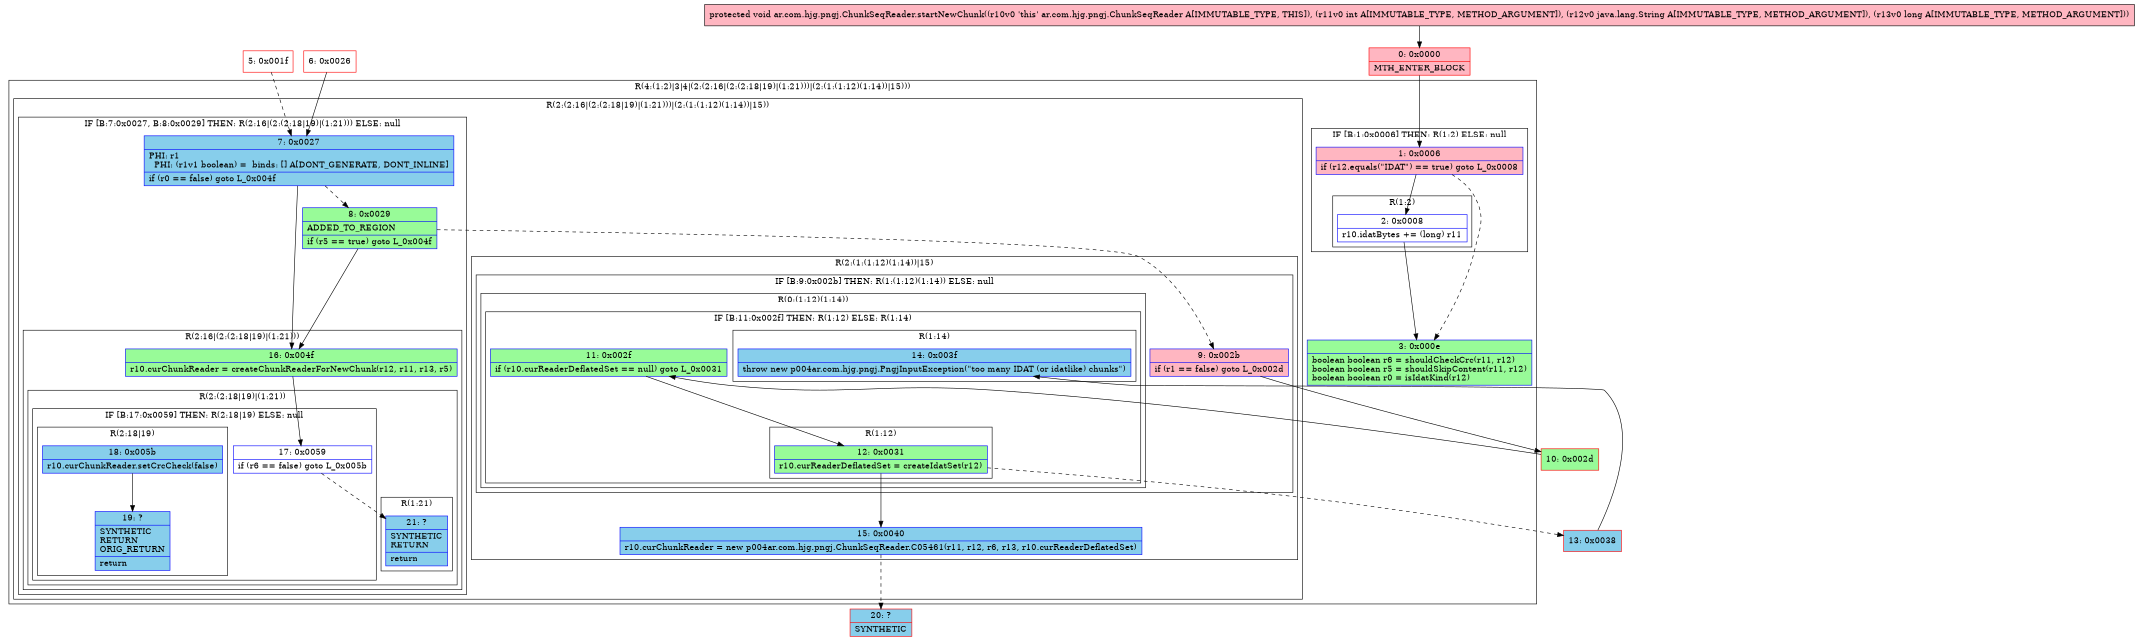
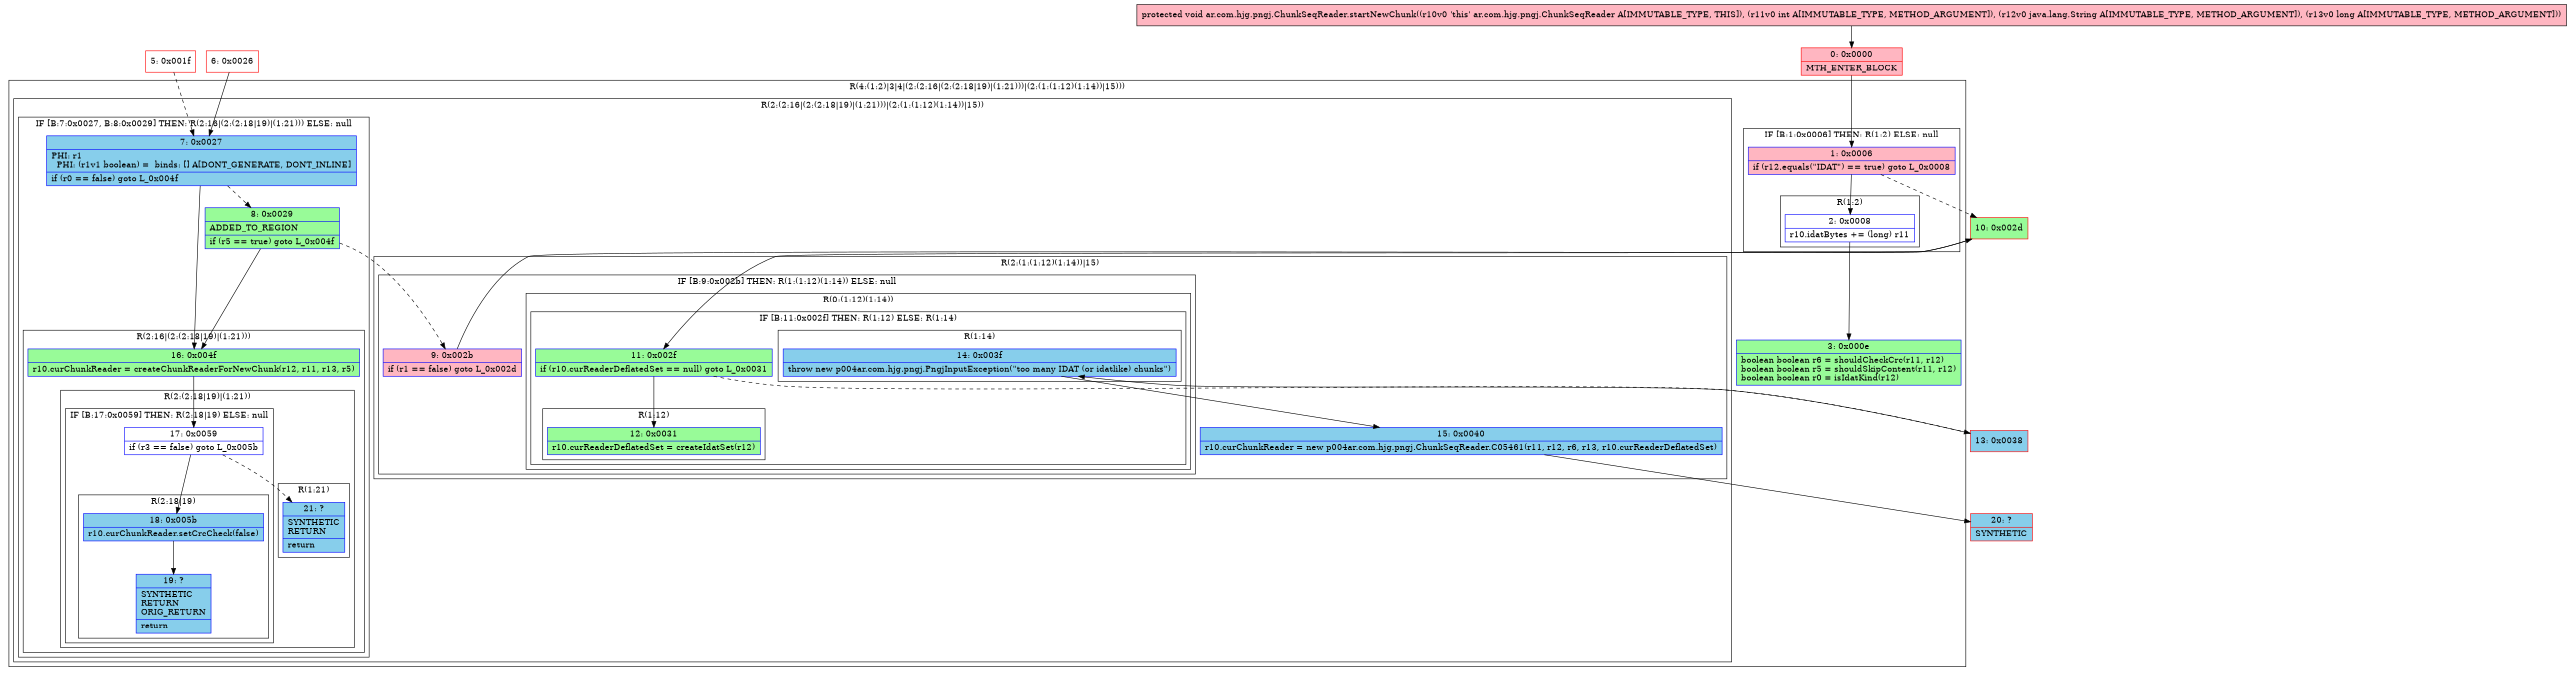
(1473, 257) -> (1926, 195)
(303, 466) -> (194, 448)
none -> (184, 481)
(881, 497) -> (1217, 401)
(1316, 499) -> (1089, 389)
(881, 579) -> (1754, 488)
